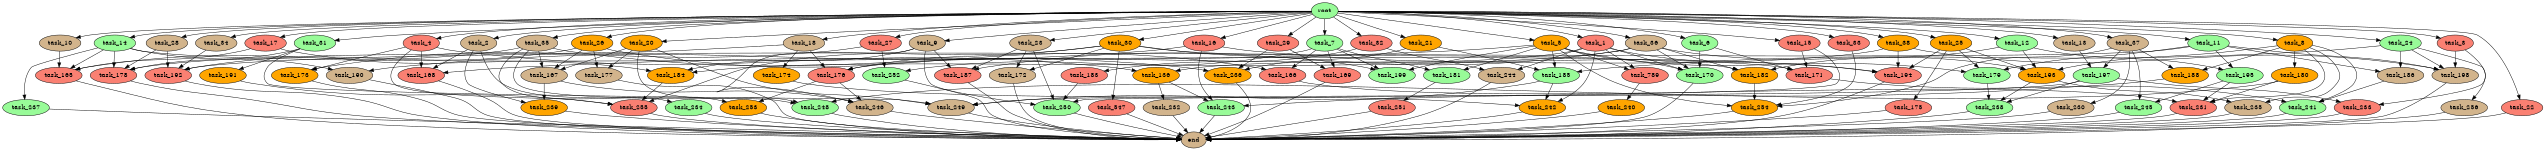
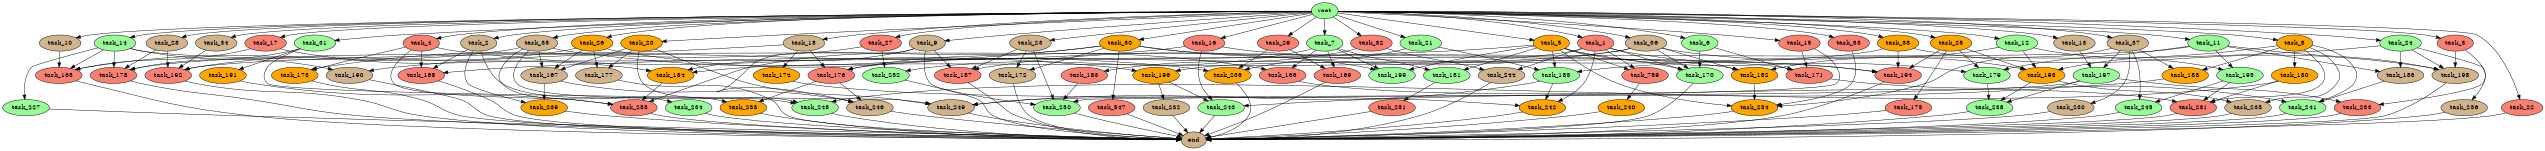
(1421, 43) -> (1421, 43)
(1156, 75) -> (1156, 75)
(26, 108) -> (26, 108)
